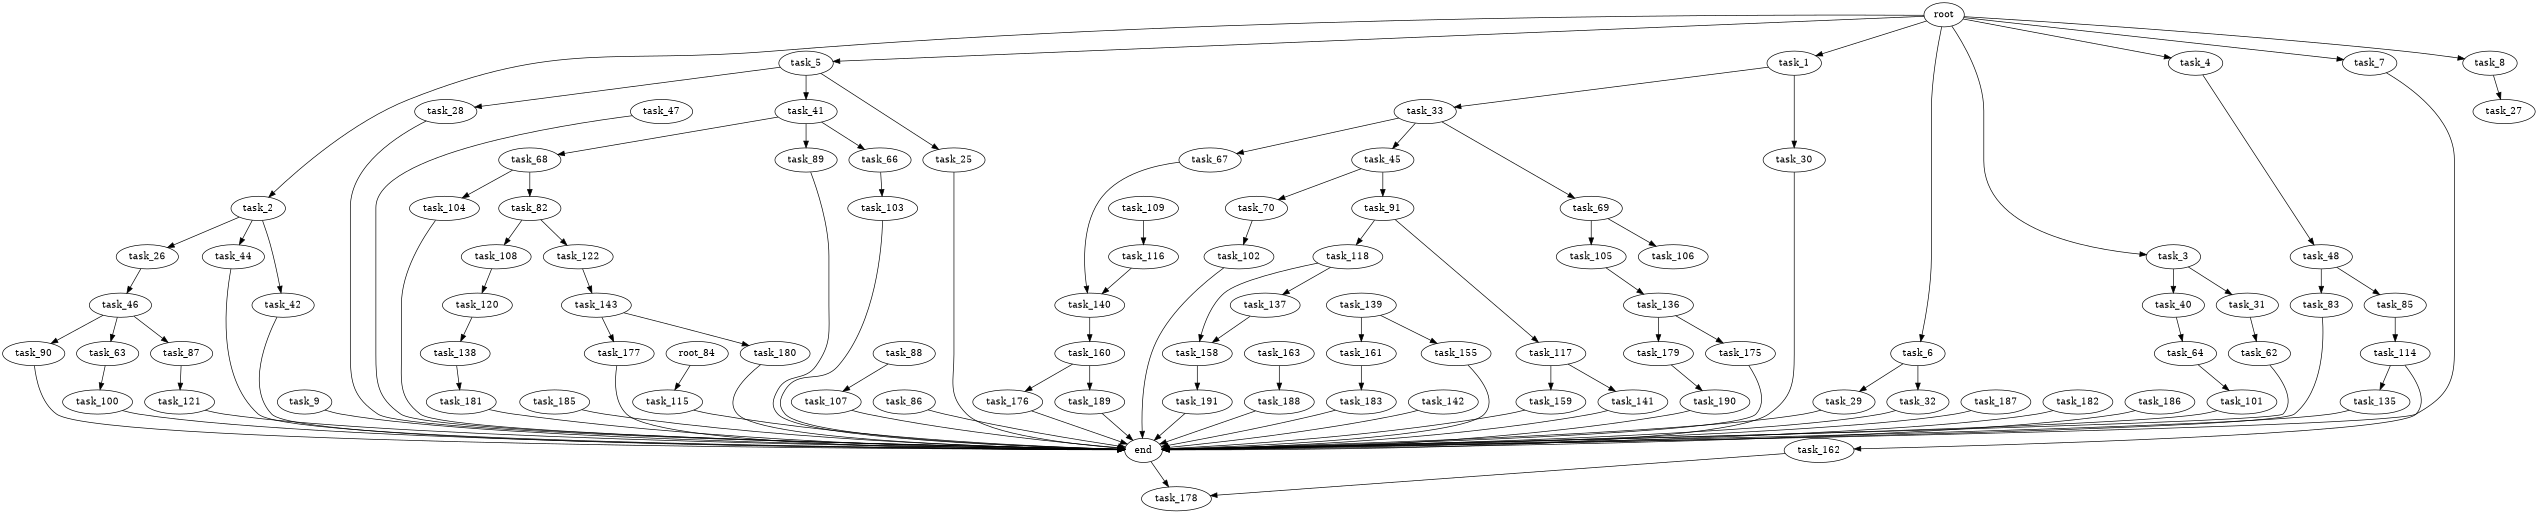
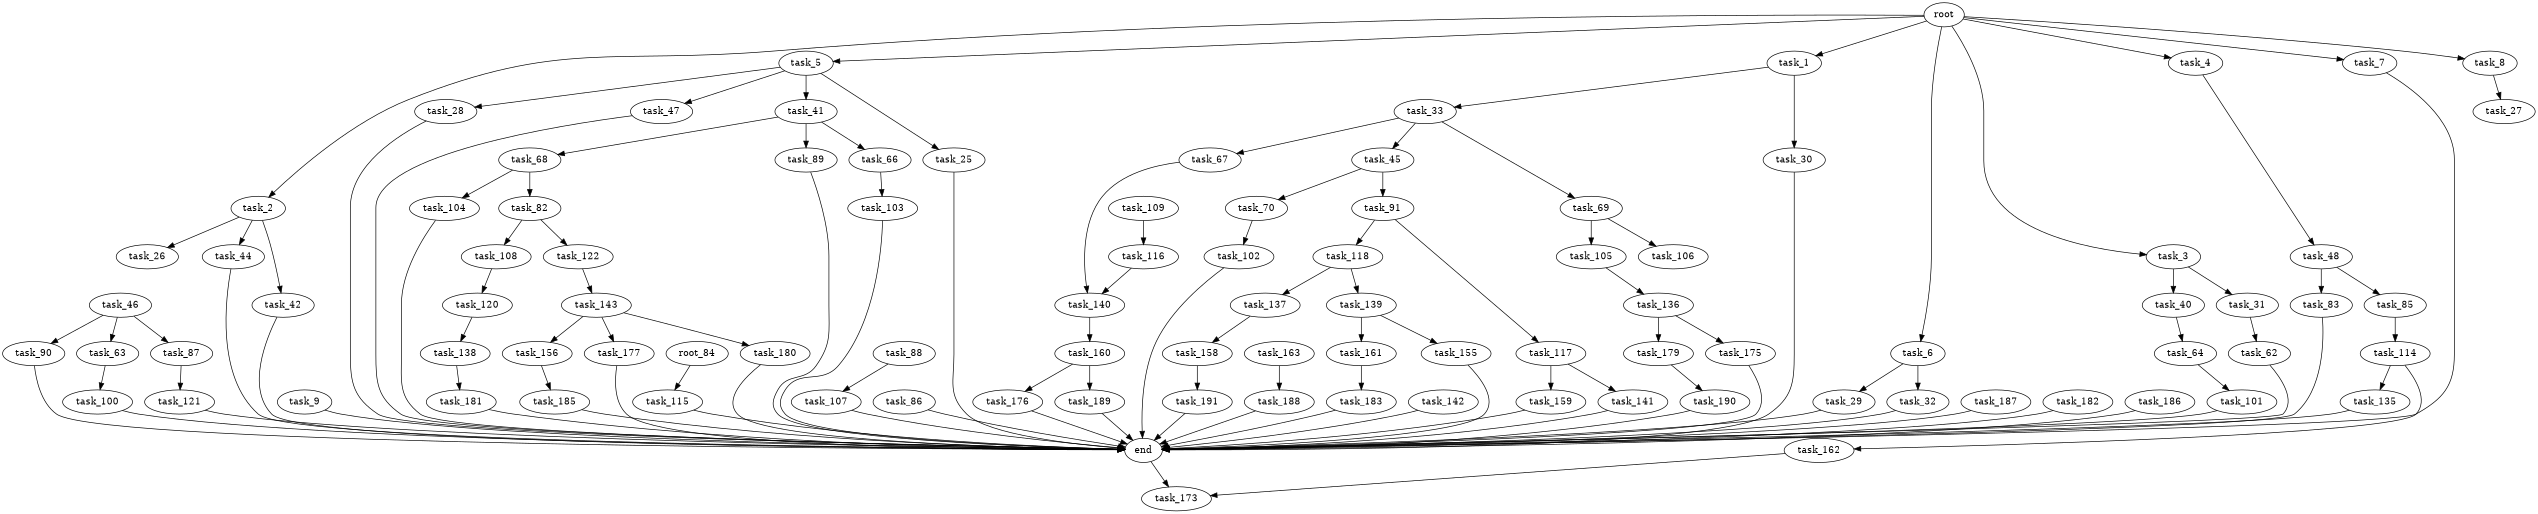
none -> (738, 86)
(136, 278) -> none
(1247, 282) -> (1354, 278)
none -> (537, 354)
(1176, 499) -> (1176, 499)
